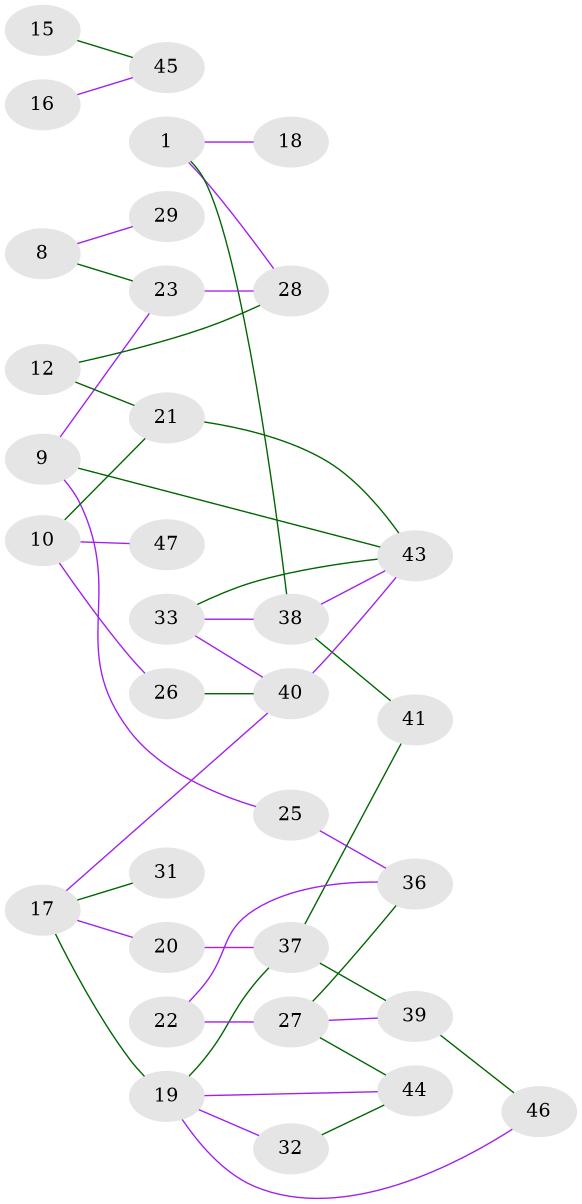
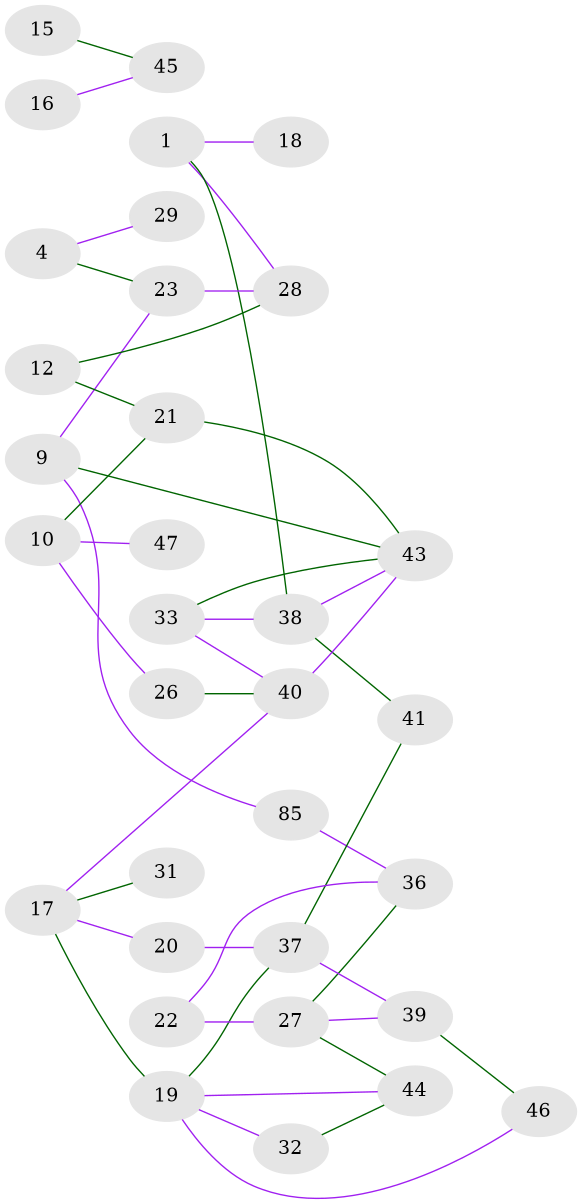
(43, 254) -> (43, 254)
(291, 815) -> (291, 815)
(353, 982) -> (353, 982)
